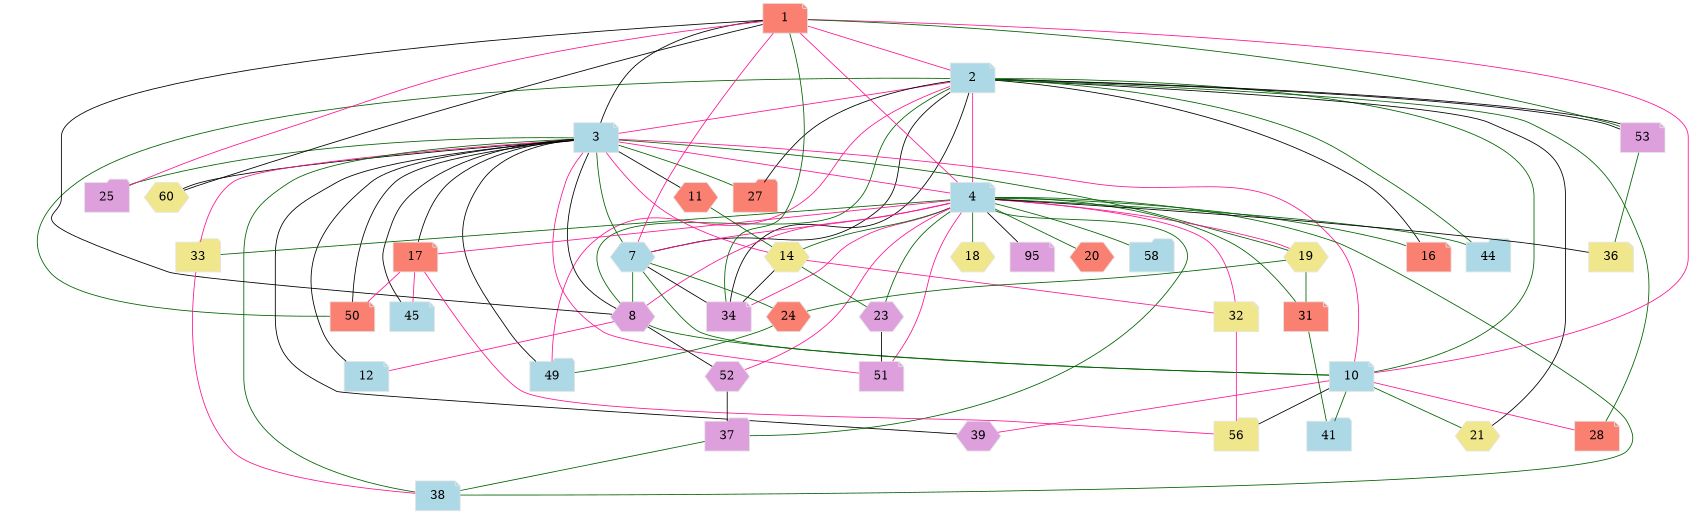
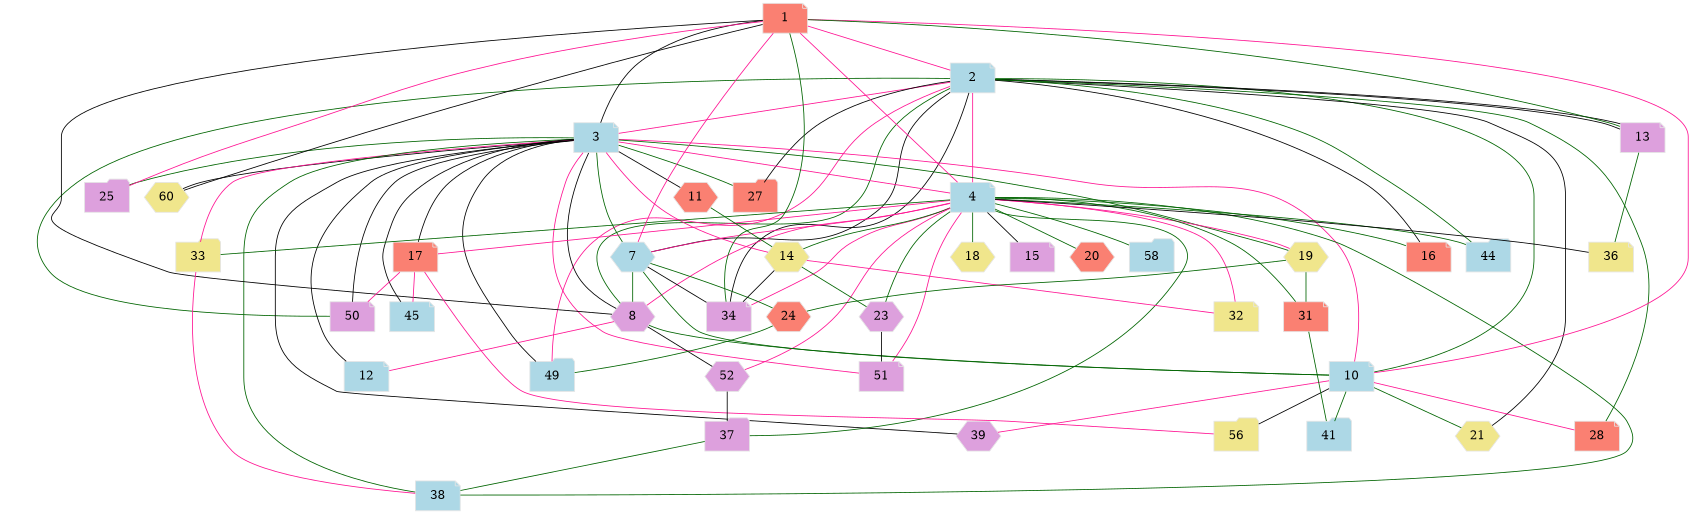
(1643, 138) -> (1643, 138)
(1032, 257) -> (1032, 257)
(352, 317) -> (352, 317)
(1236, 379) -> none
